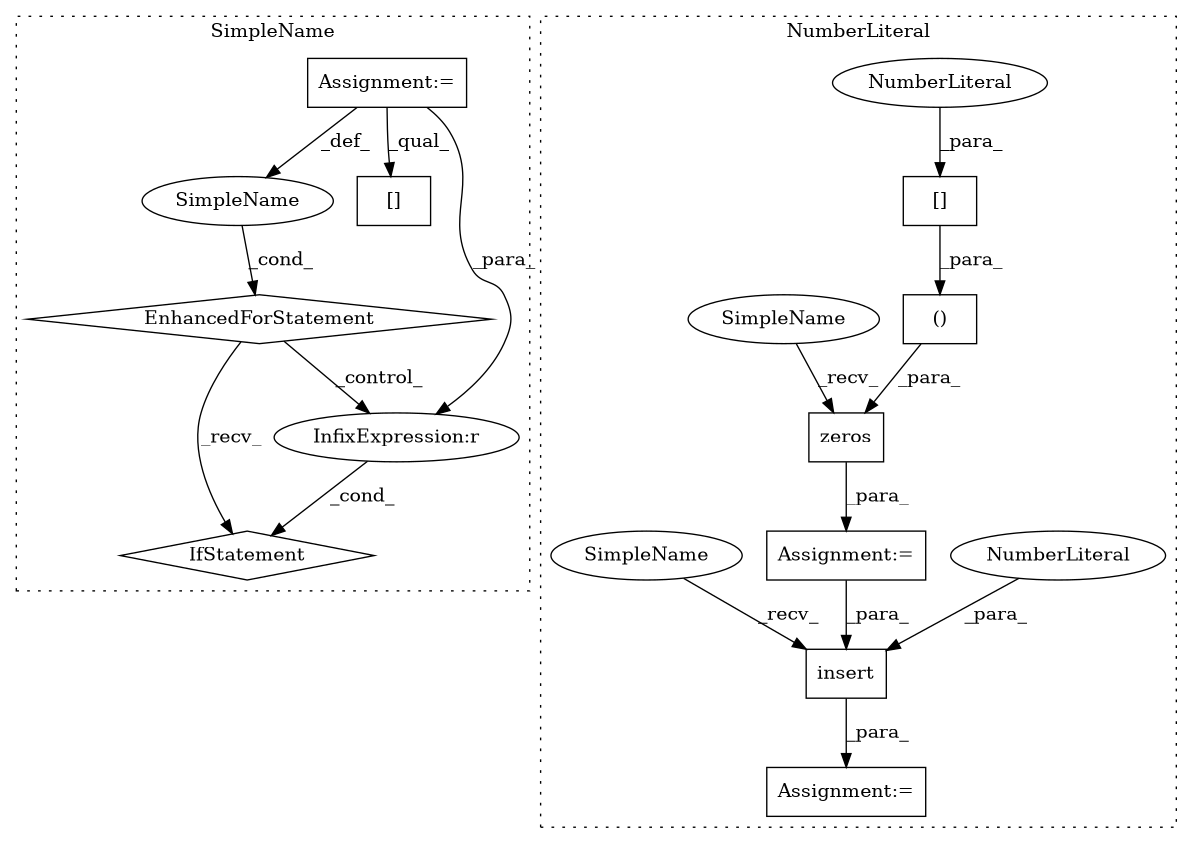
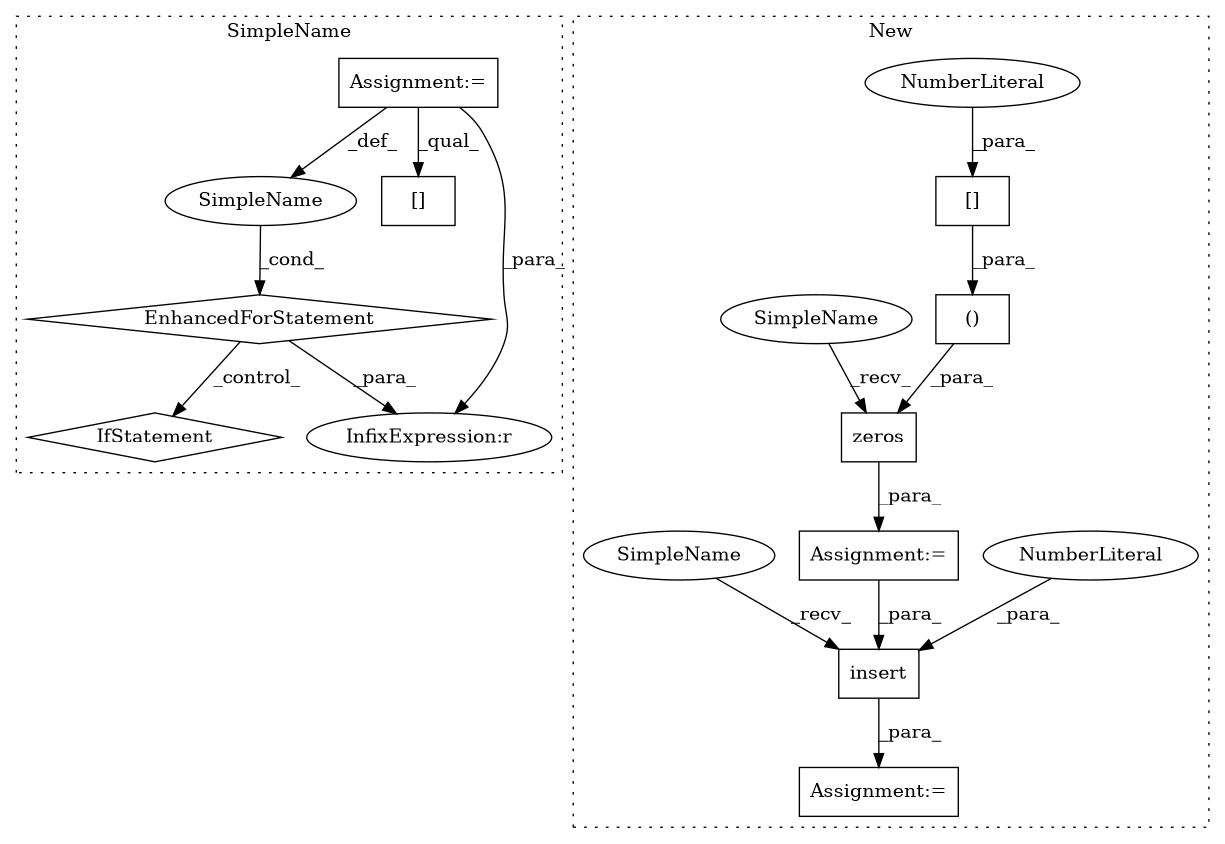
(858, 32) -> (891, 32)
(379, 378) -> (384, 378)
(232, 437) -> (257, 378)
(325, 494) -> none
